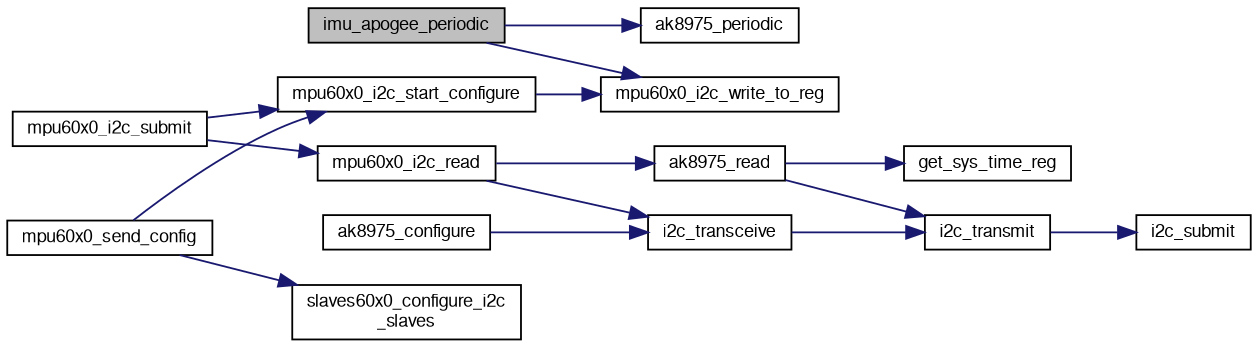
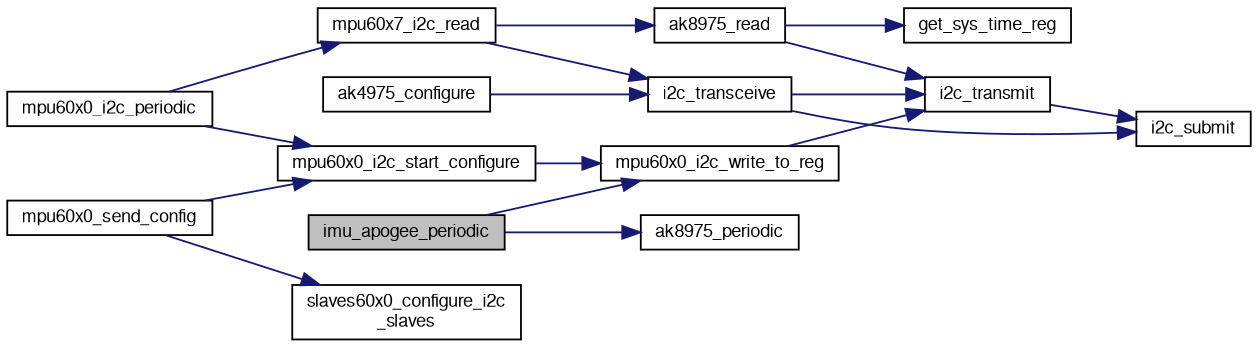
(110, 129) -> (110, 109)
none -> (841, 132)
none -> (954, 132)
(407, 163) -> (407, 25)
(407, 232) -> (407, 94)
